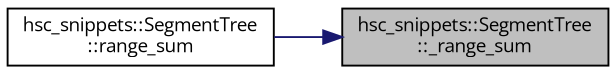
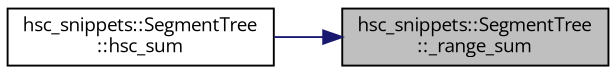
(141, 37) -> (141, 37)
